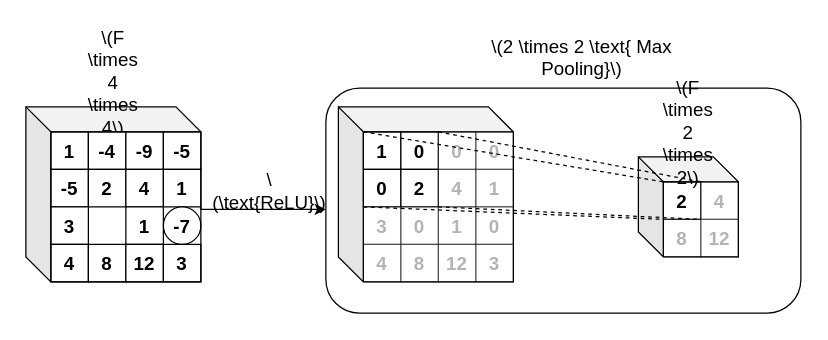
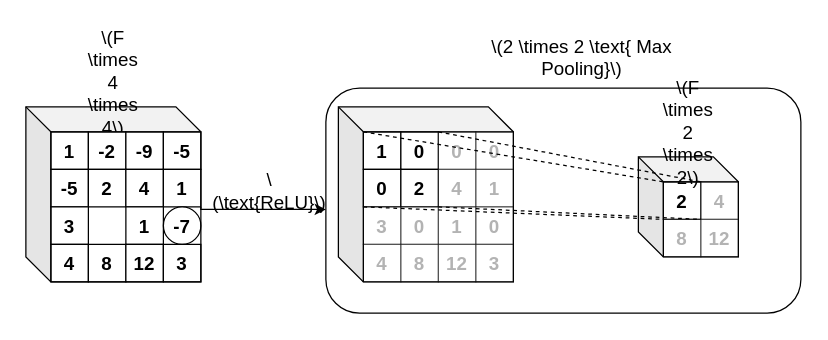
(107, 151) -> (107, 151)
